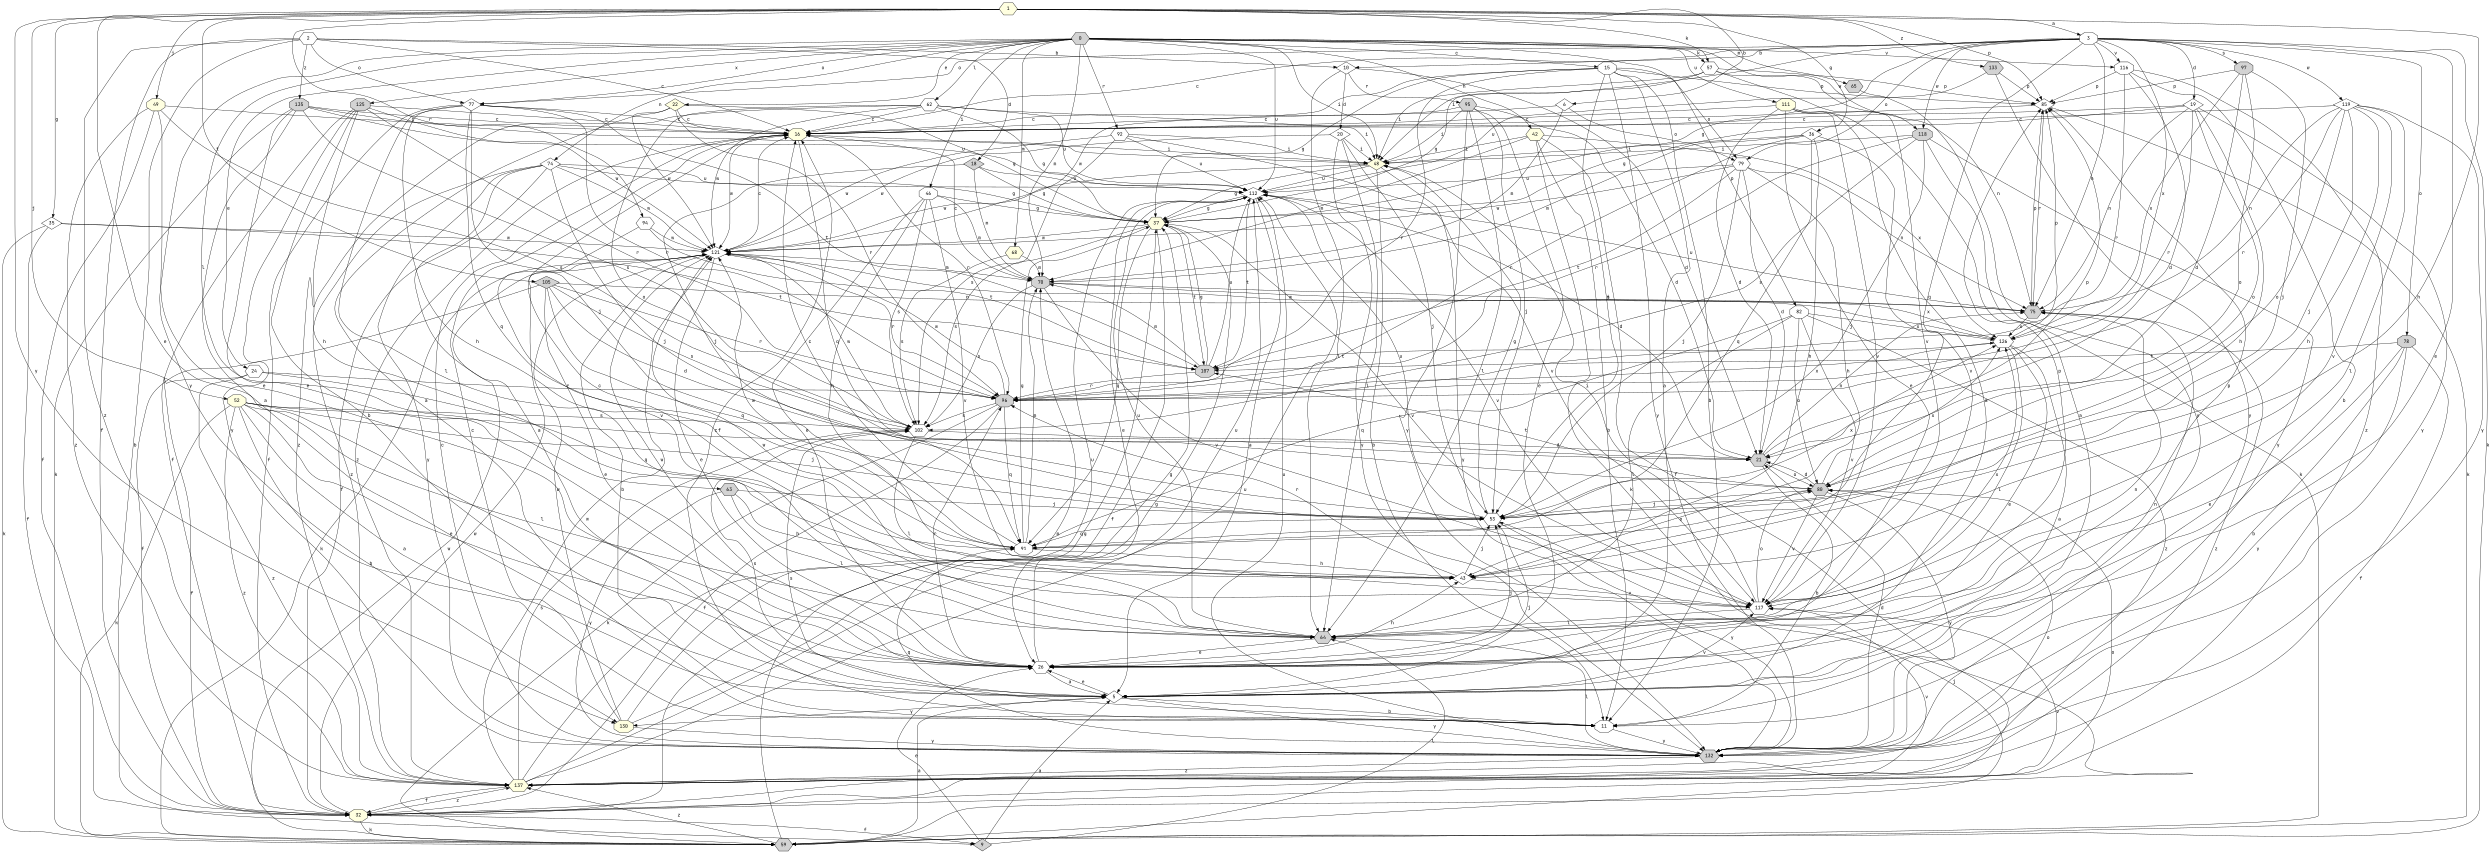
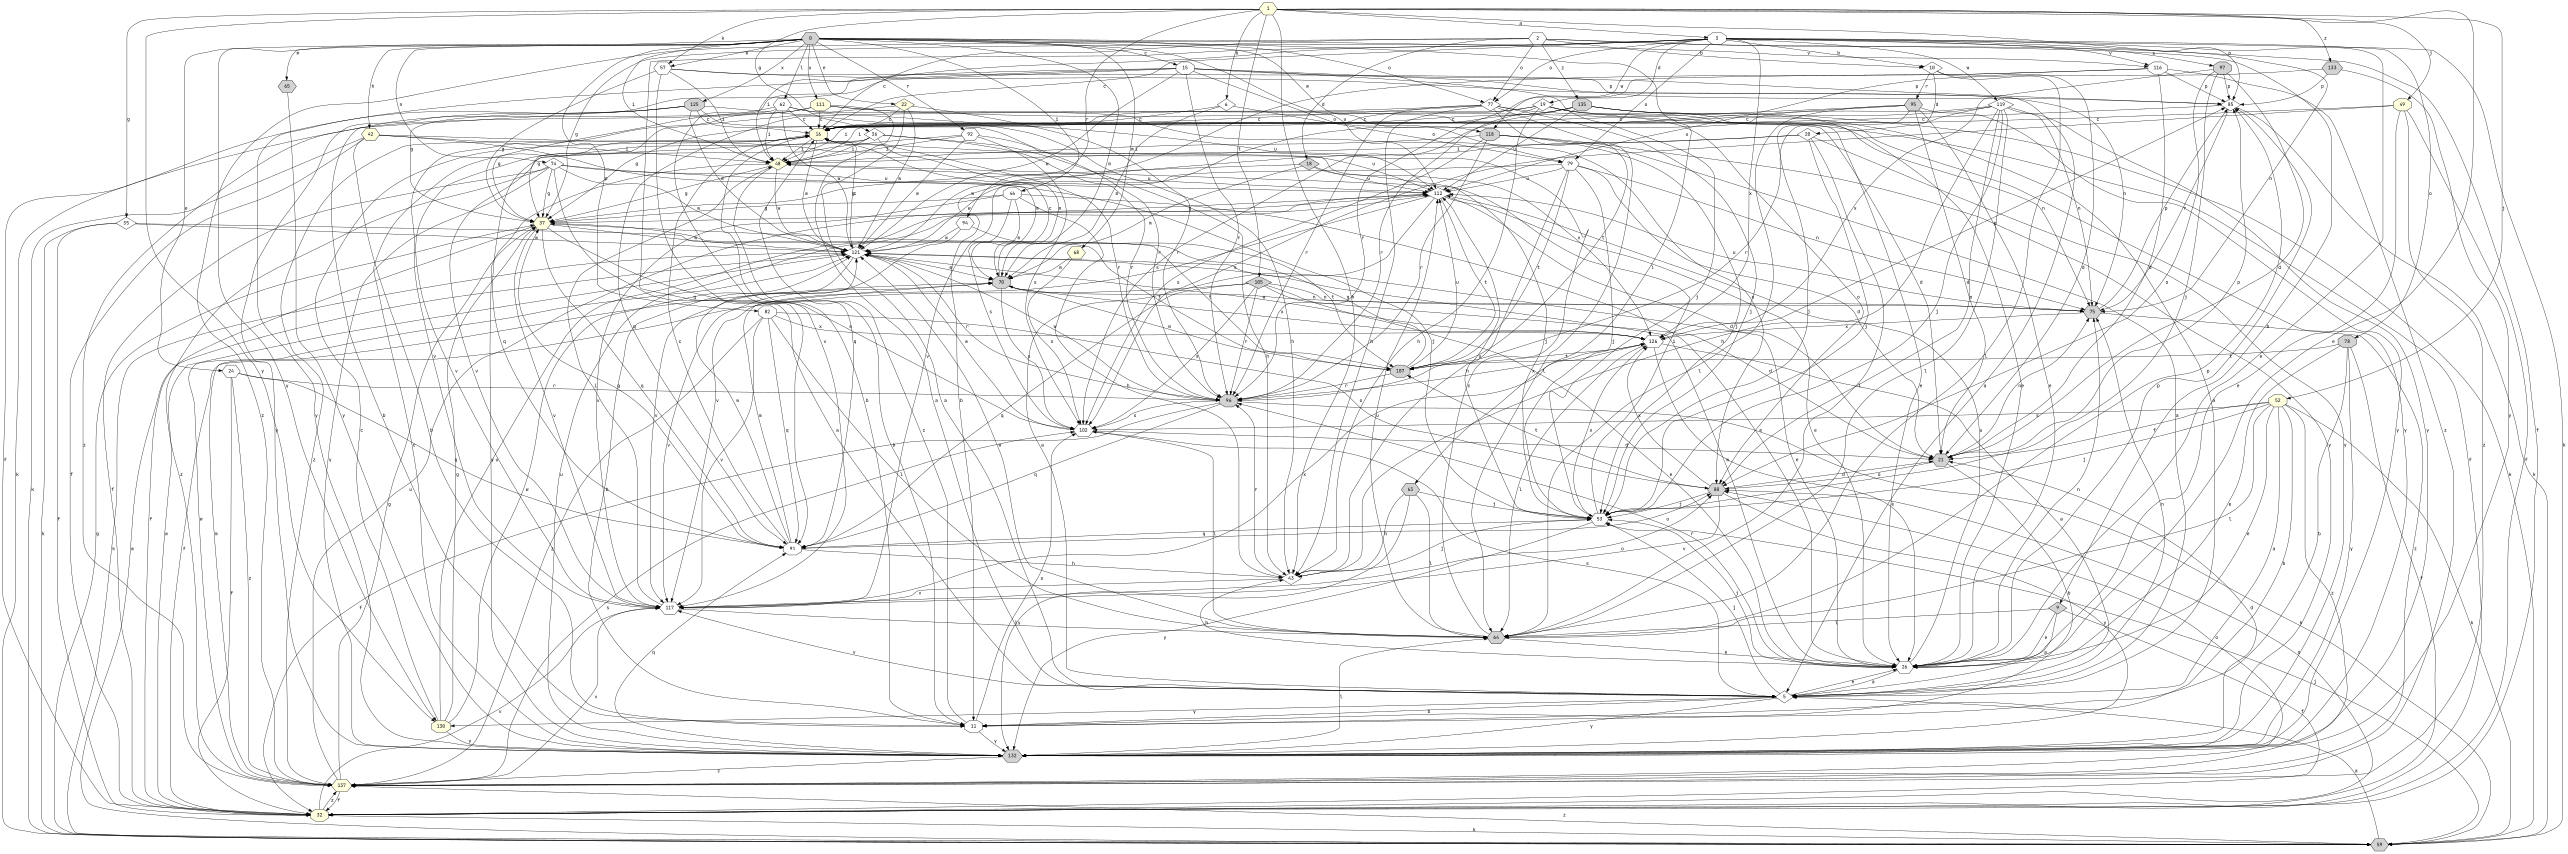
(1515, 342) -> (1674, 342)
(670, 822) -> (1484, 799)
